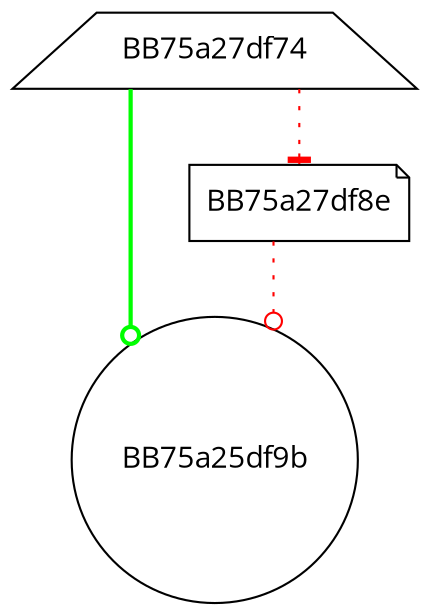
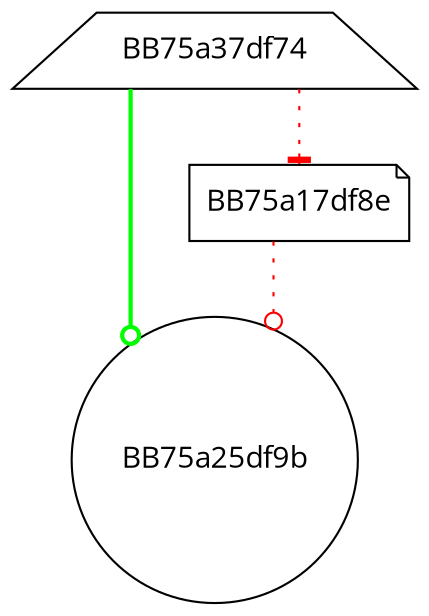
(215, 51) -> (215, 51)
(299, 203) -> (299, 203)
